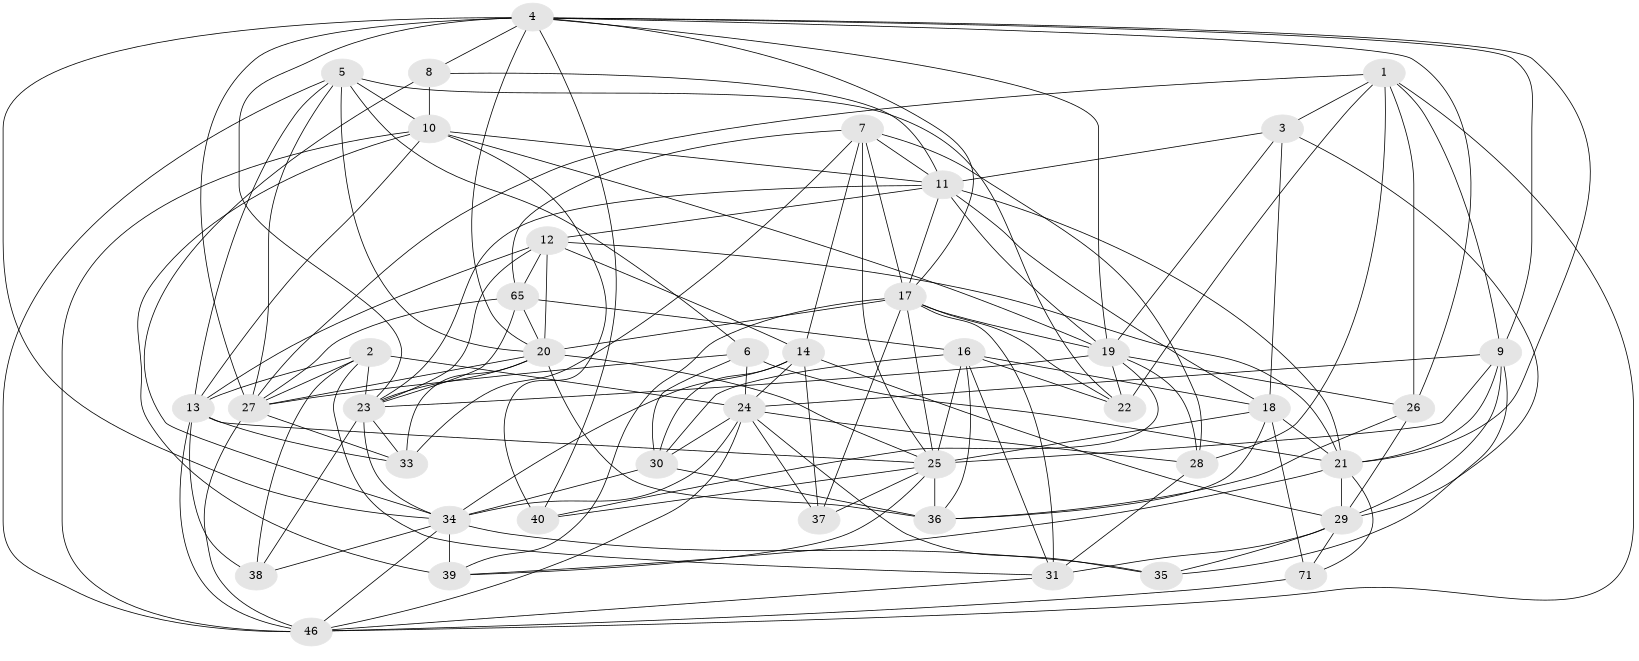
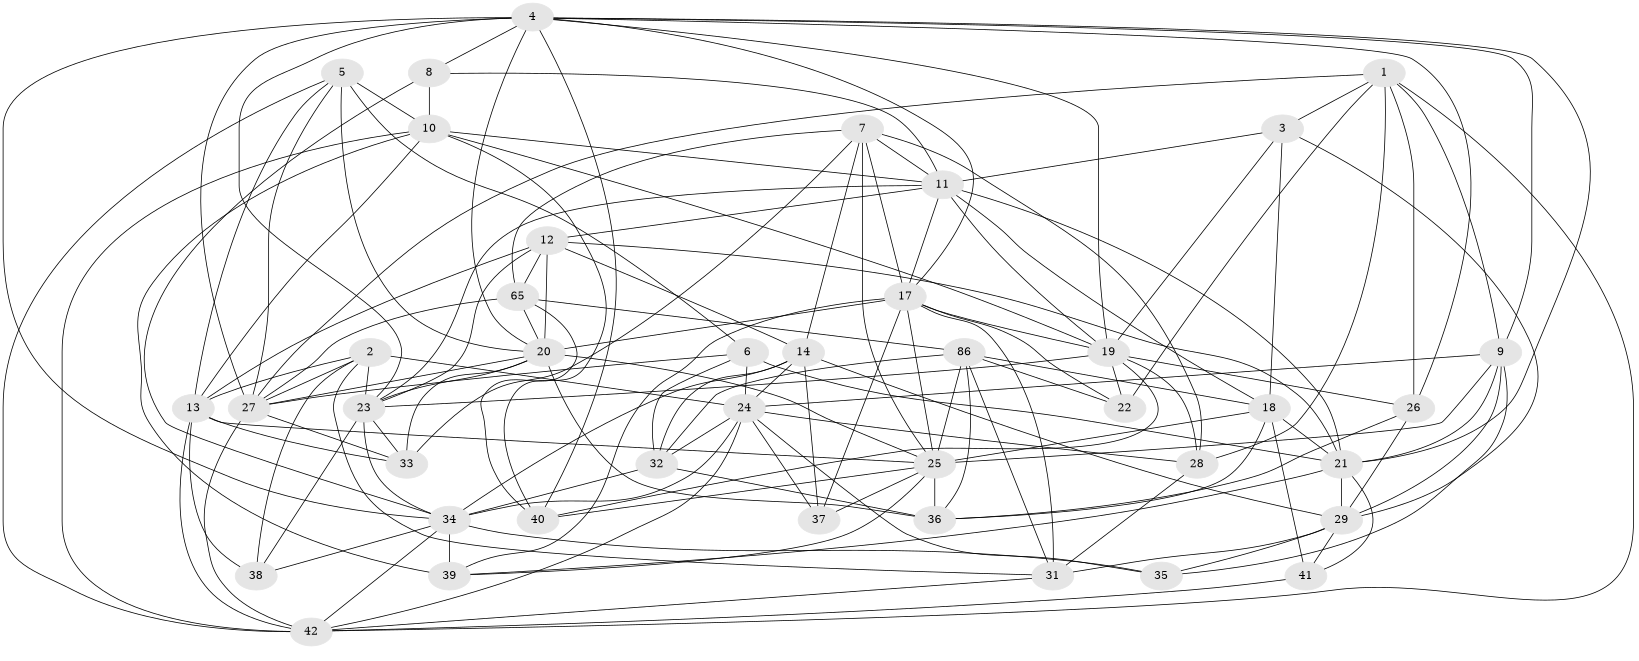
(811, 100) -> none
(964, 352) -> (964, 352)
(492, 356) -> (481, 407)
(657, 464) -> (657, 464)
(1306, 576) -> (1306, 576)
(311, 632) -> (311, 632)
